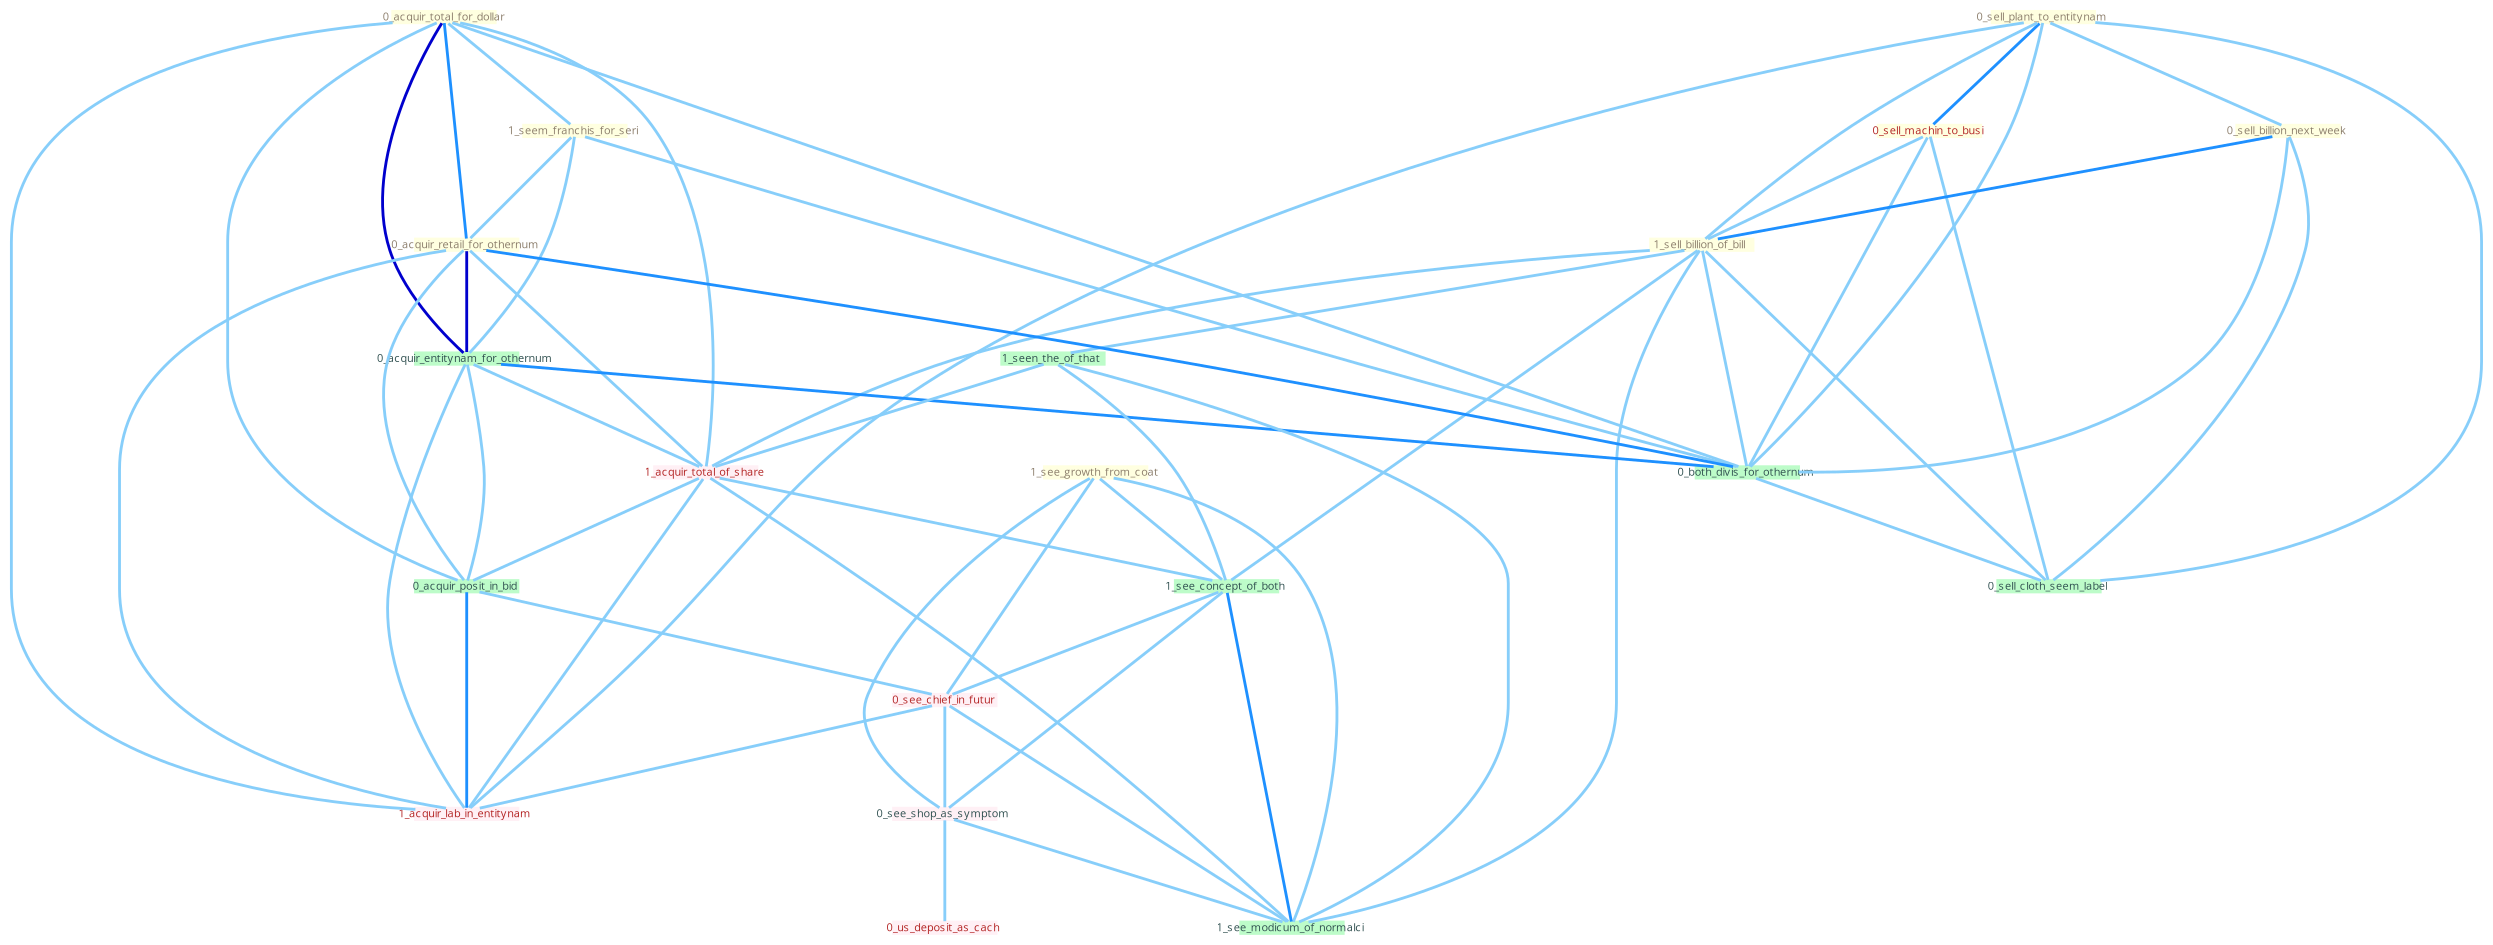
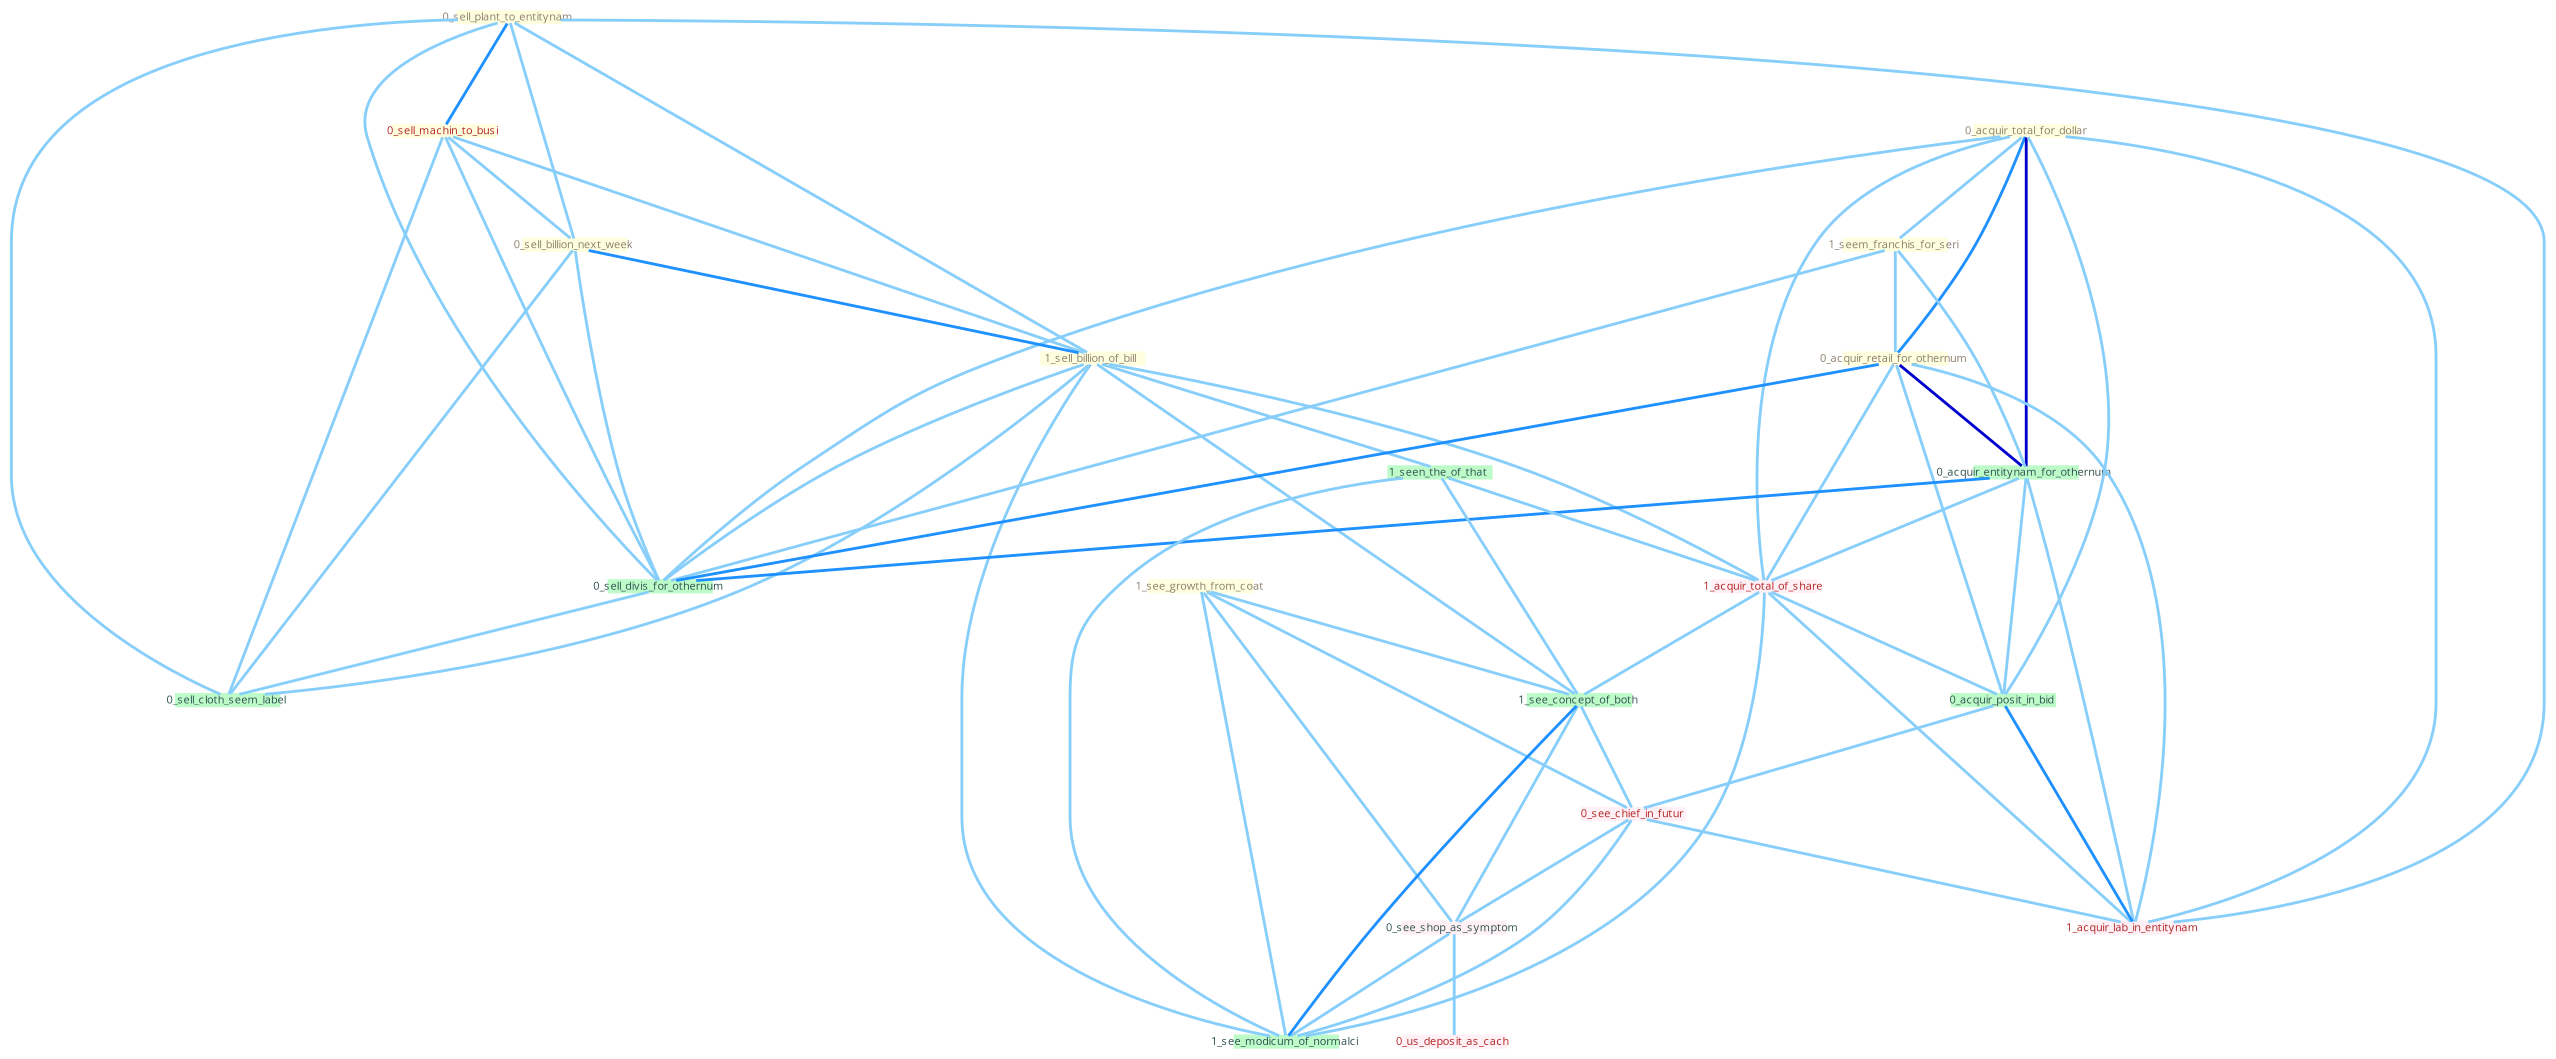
none -> (509, 188)
(1747, 472) -> (660, 586)
